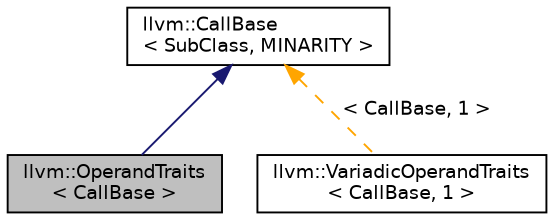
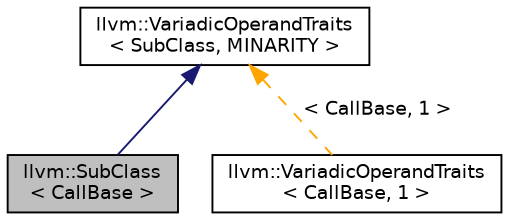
(258, 36) -> (225, 36)
(115, 184) -> (93, 184)
